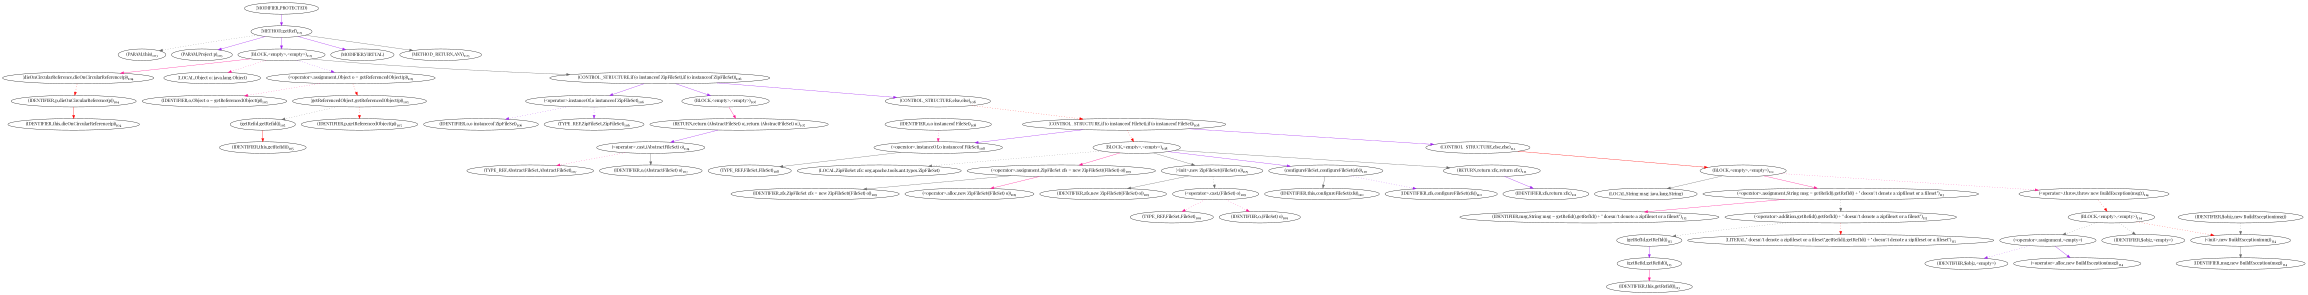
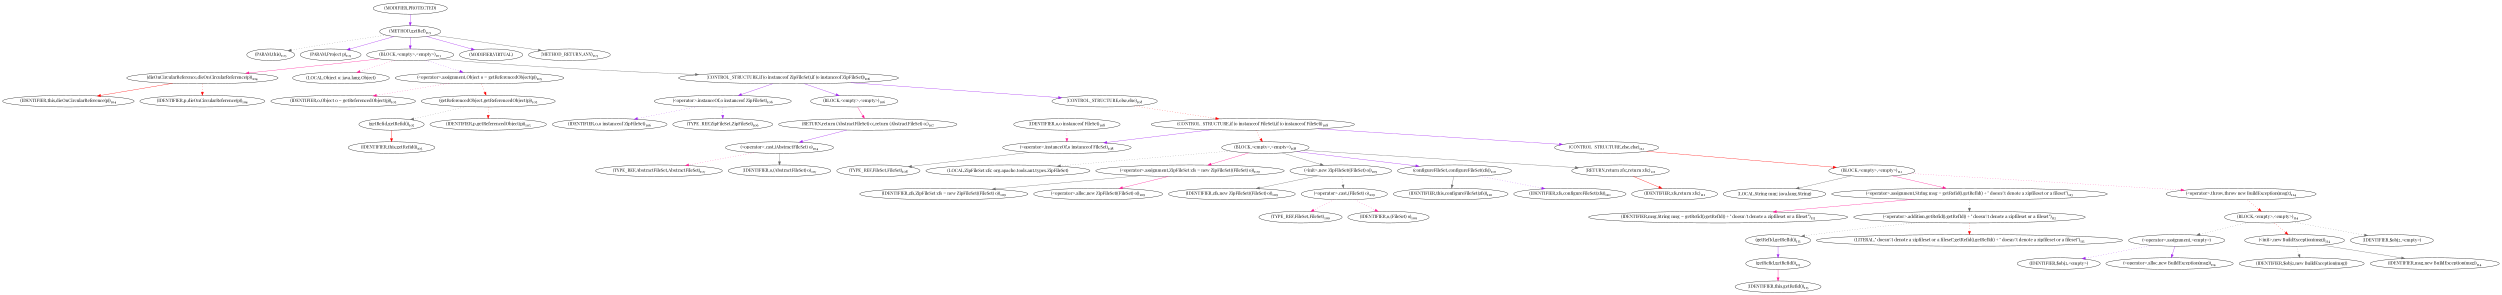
(74, 111) -> (137, 89)
(1524, 170) -> (1653, 170)
(1517, 182) -> (1646, 182)
(2241, 227) -> (2298, 250)
